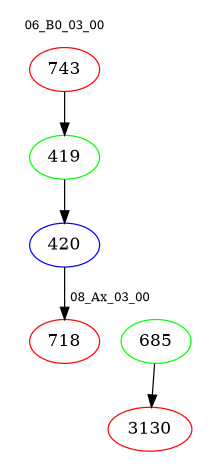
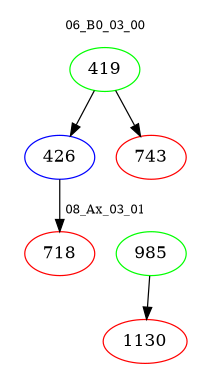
(65, 107) -> (125, 108)
(65, 245) -> (60, 157)
(110, 298) -> (105, 210)
(156, 341) -> (151, 254)
(150, 429) -> (145, 341)
